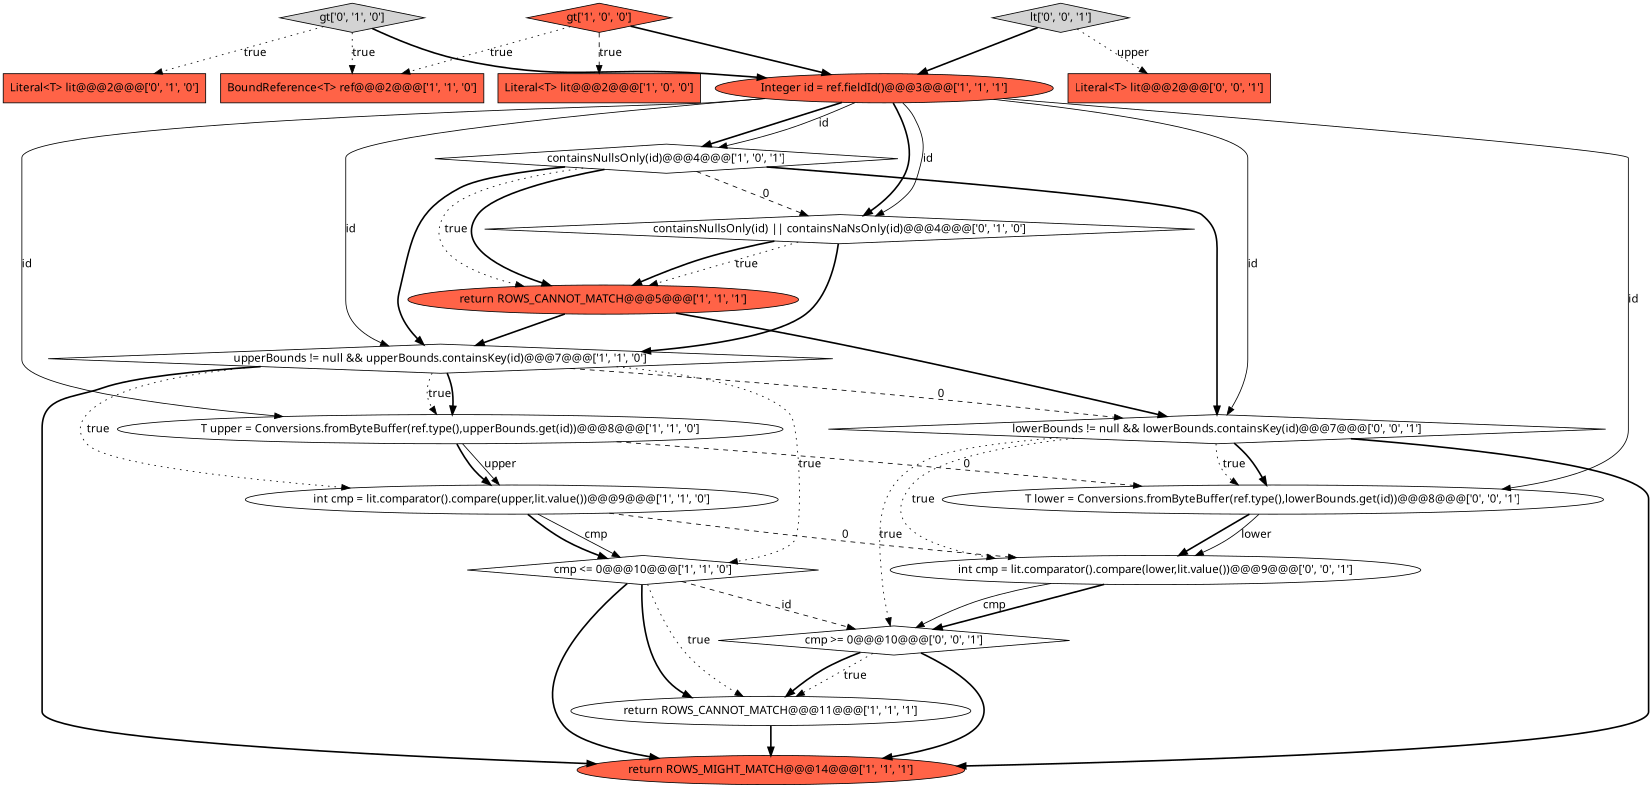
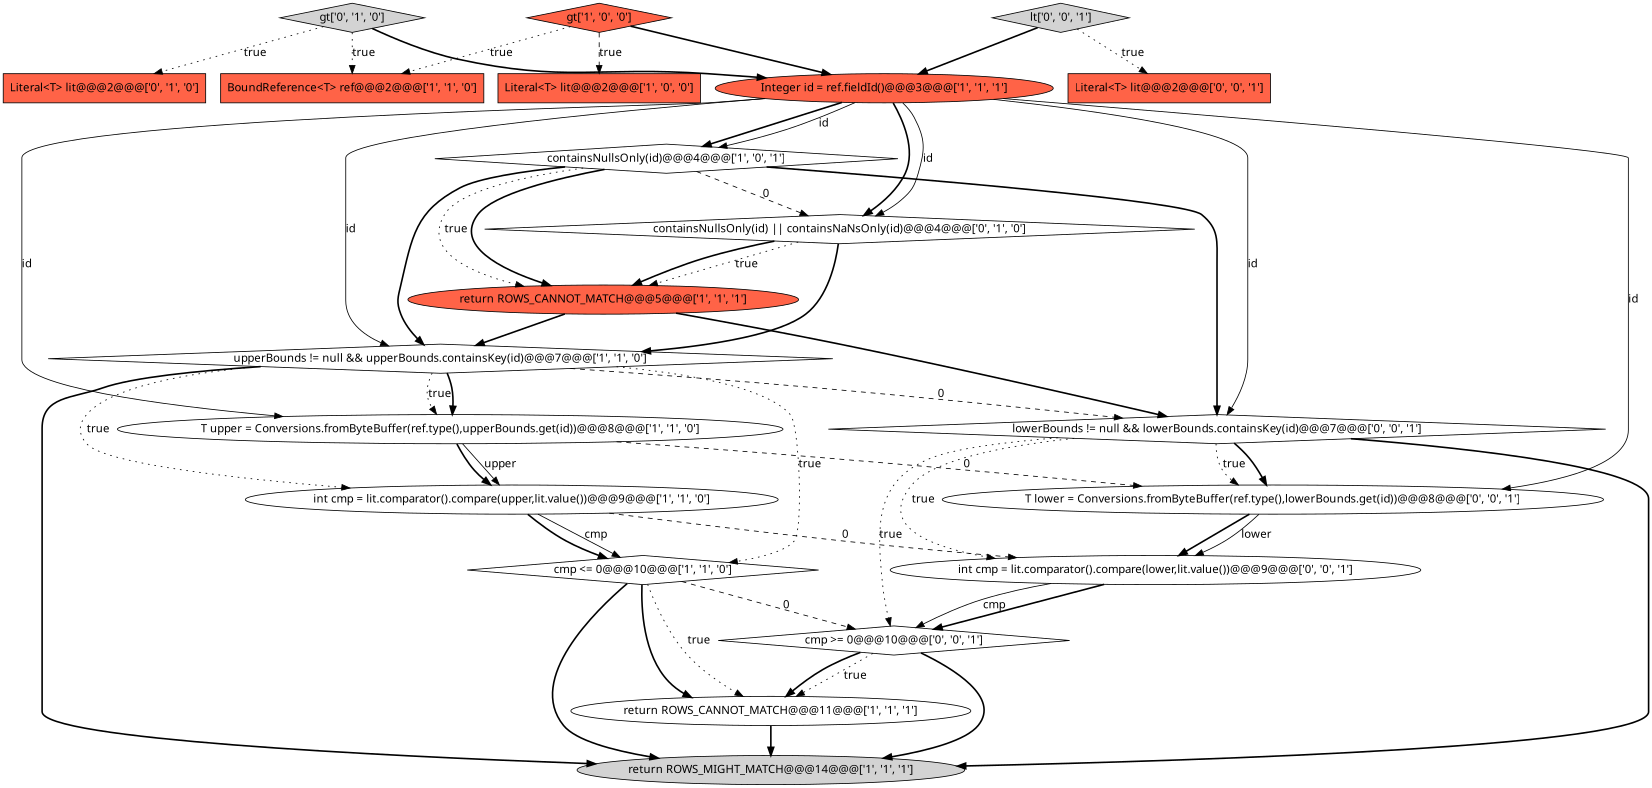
(1133, 53) -> (1133, 53)
(787, 605) -> (787, 605)
(771, 770) -> (771, 770)
